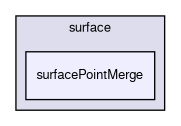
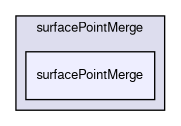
(90, 29) -> (90, 29)
